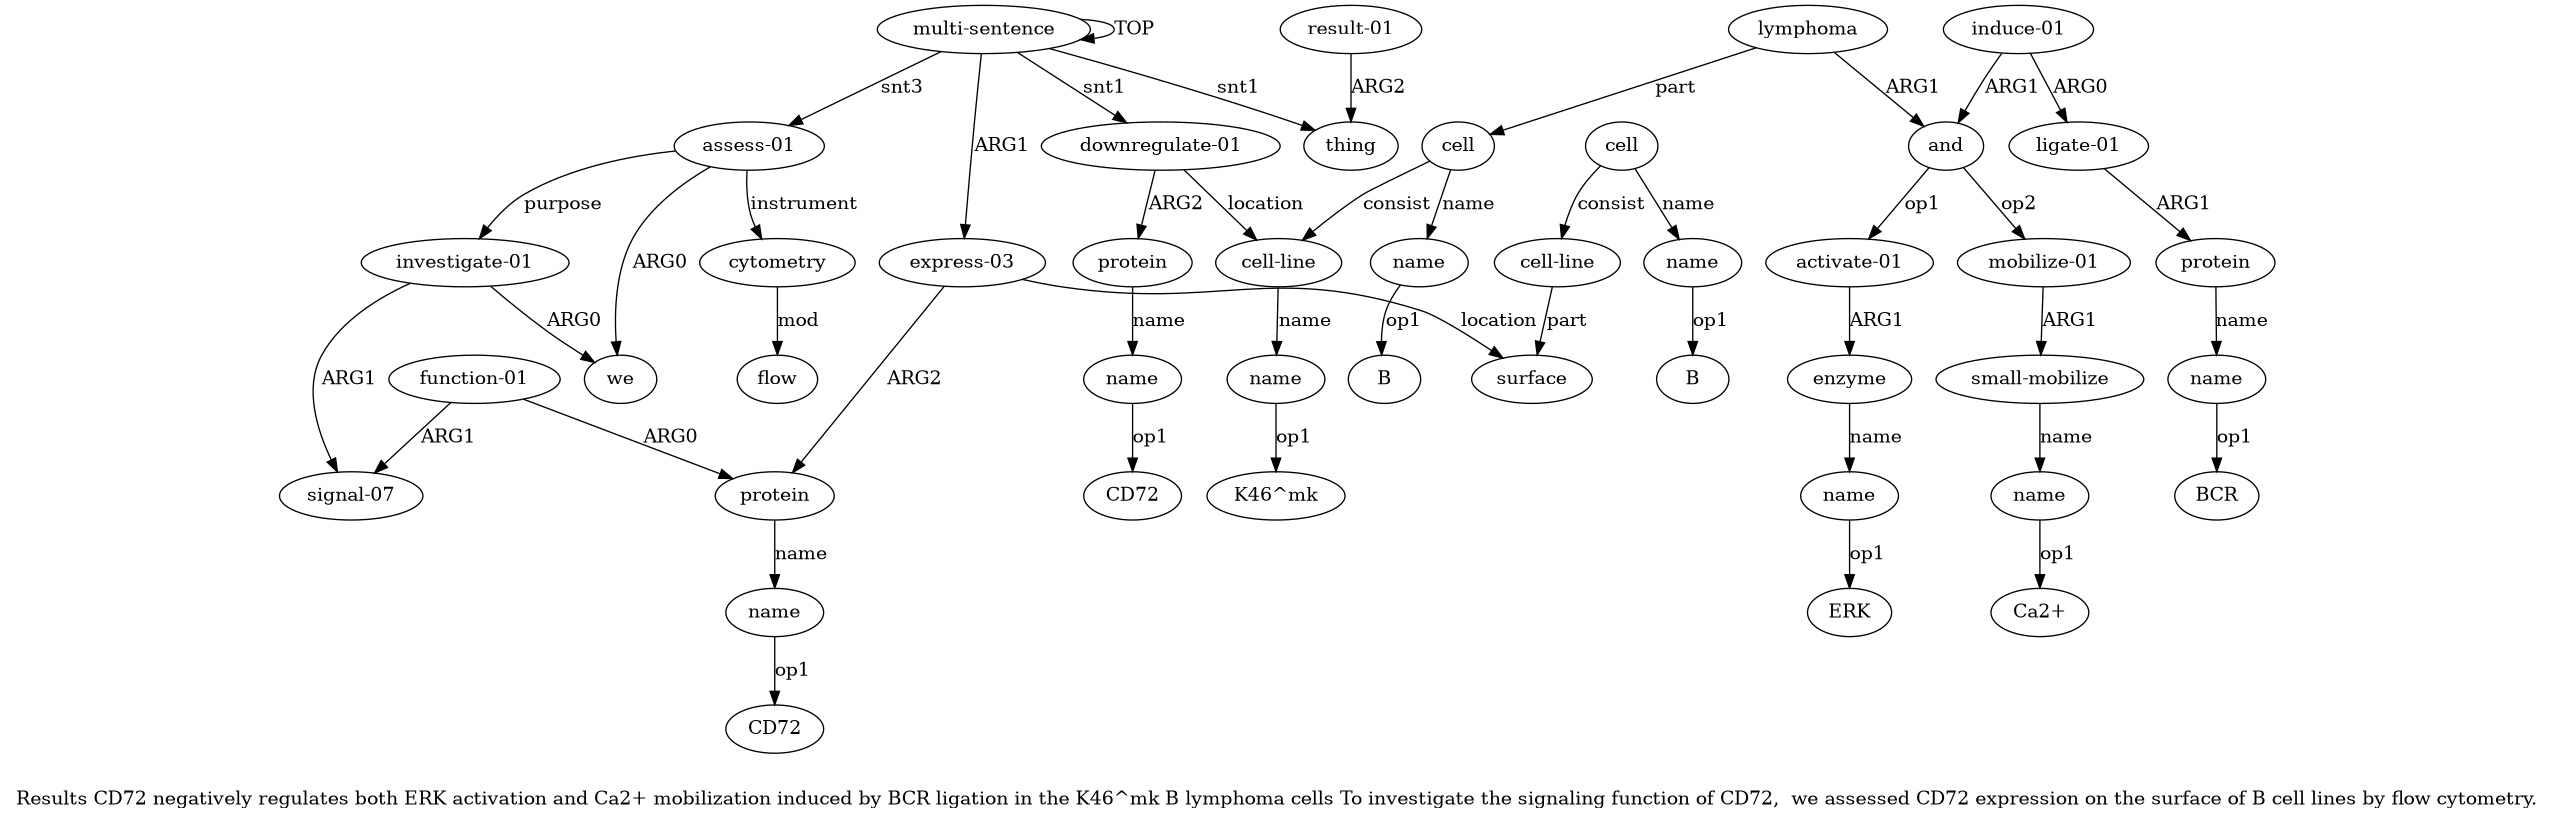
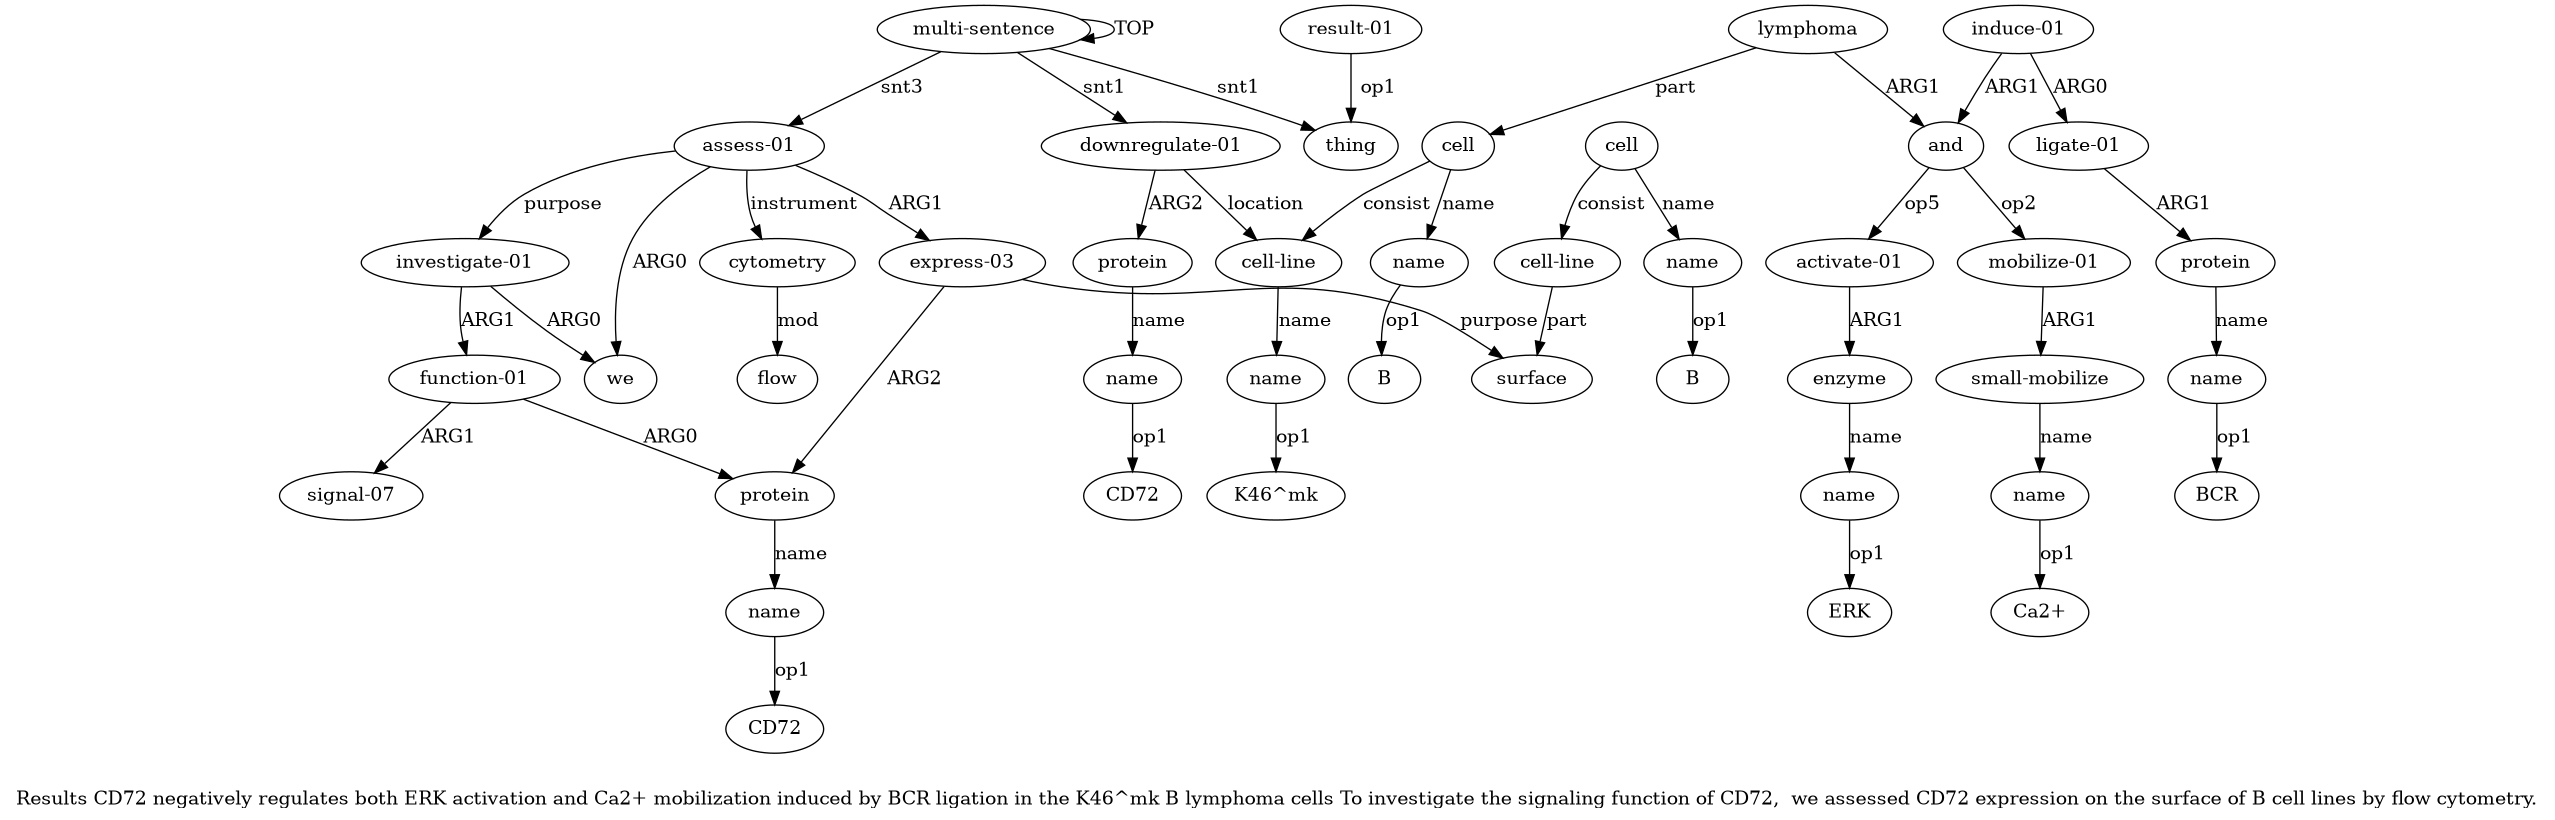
(1378, 88) -> (1378, 88)
(973, 139) -> (859, 195)
(1923, 204) -> (1923, 204)
(1499, 321) -> (1499, 321)
(324, 352) -> (460, 314)
